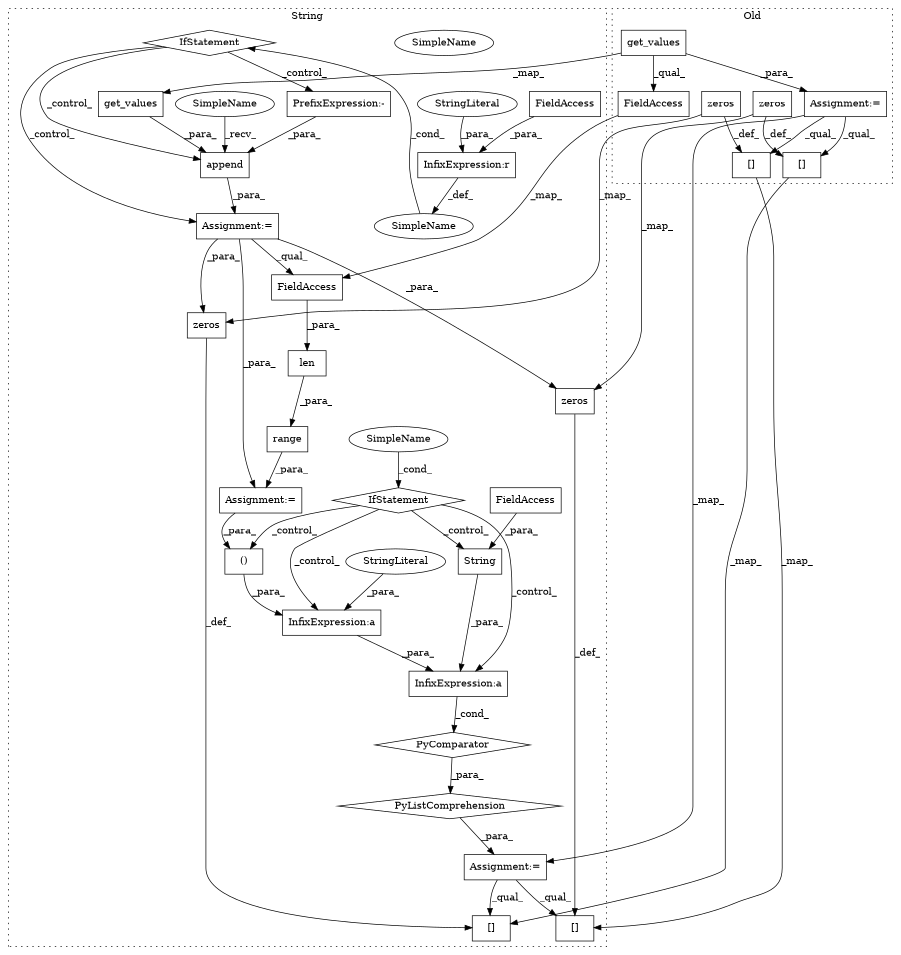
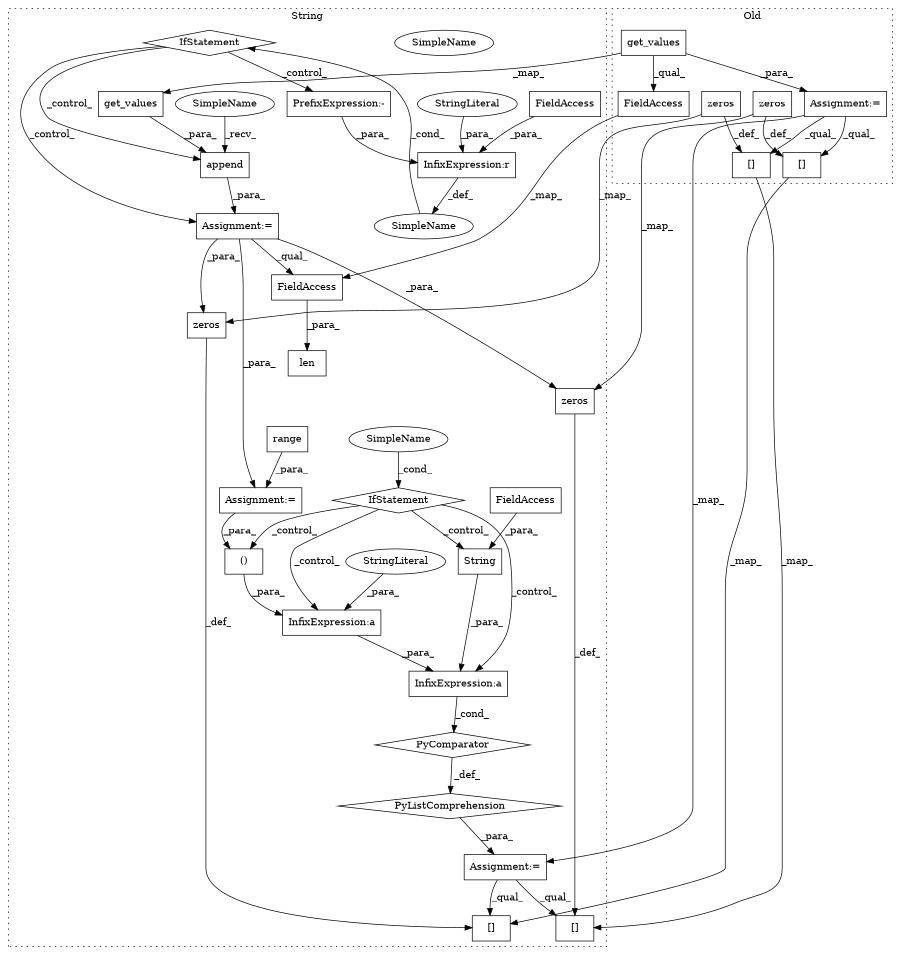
(285, 133) -> (370, 148)
(298, 398) -> none
(467, 776) -> (467, 776)
